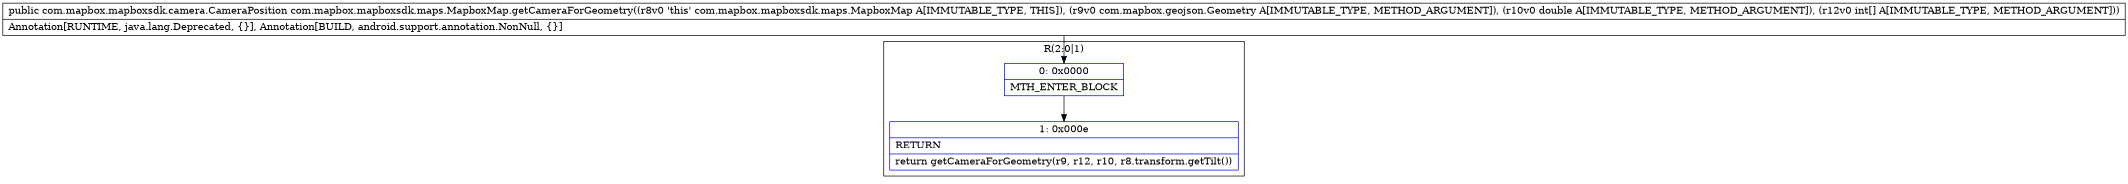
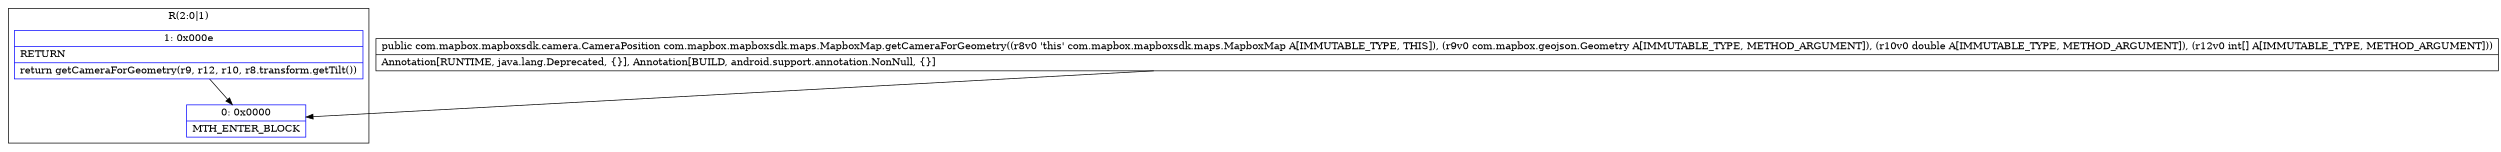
(1064, 105) -> (219, 89)
